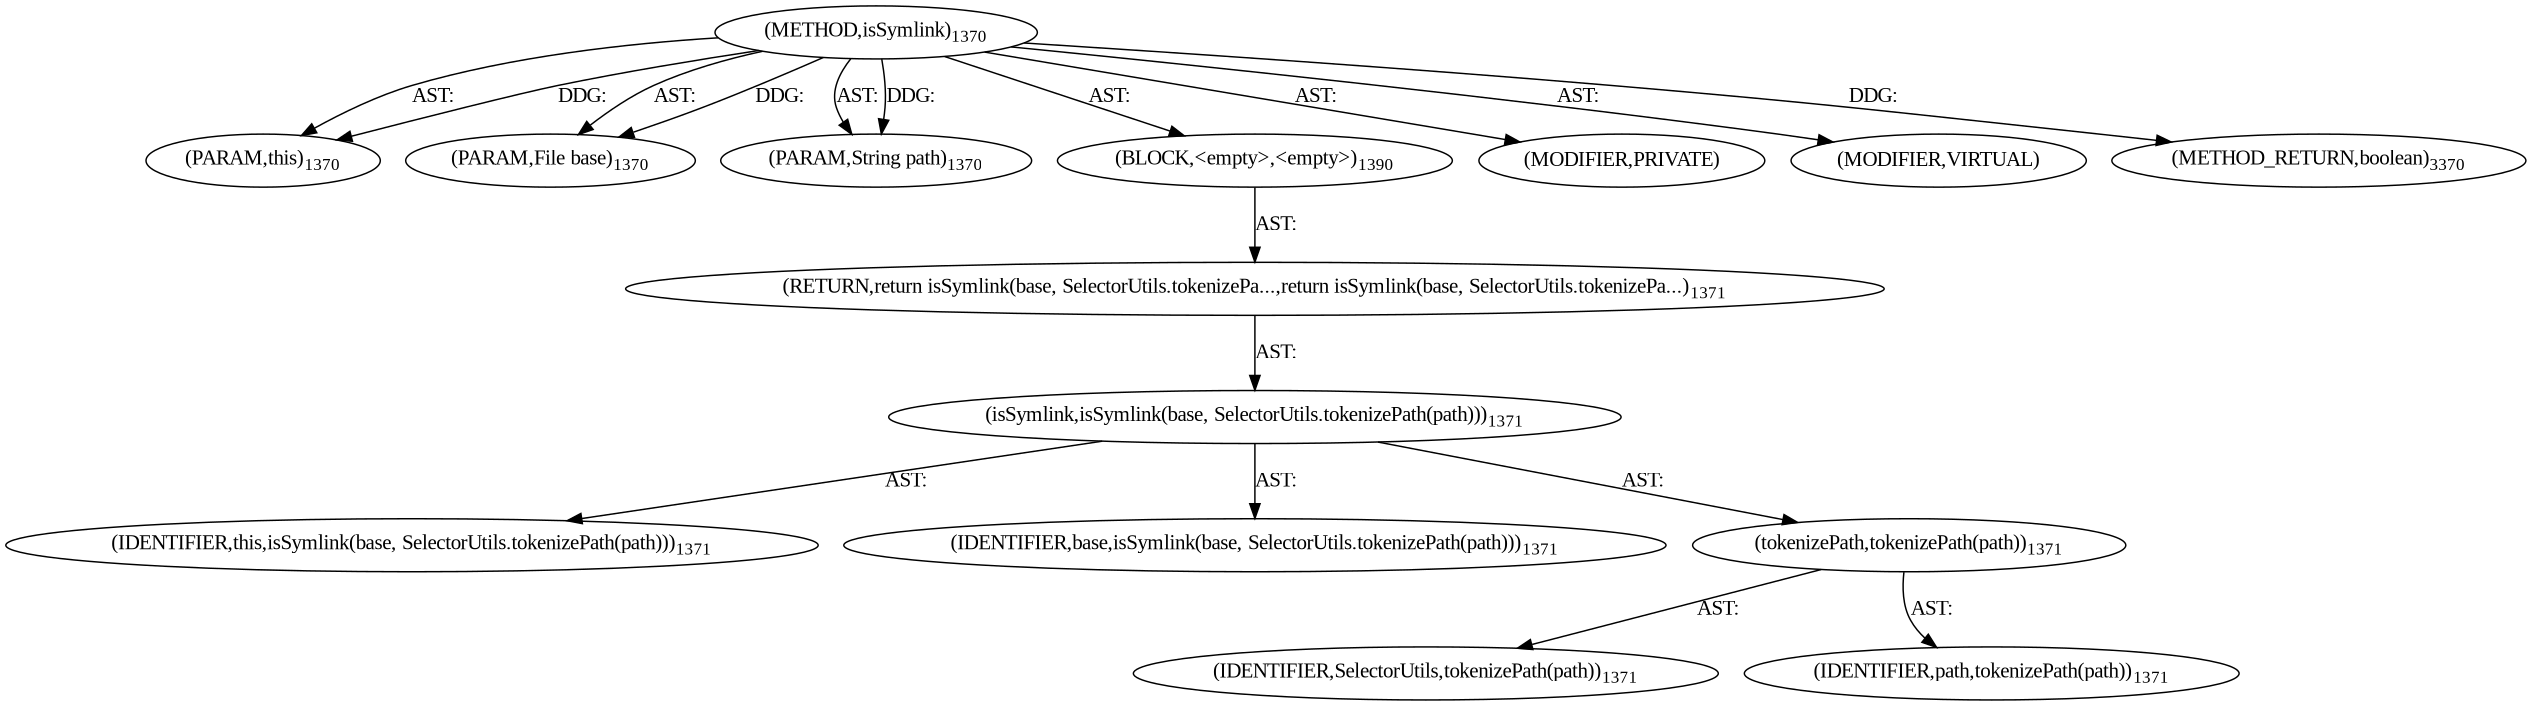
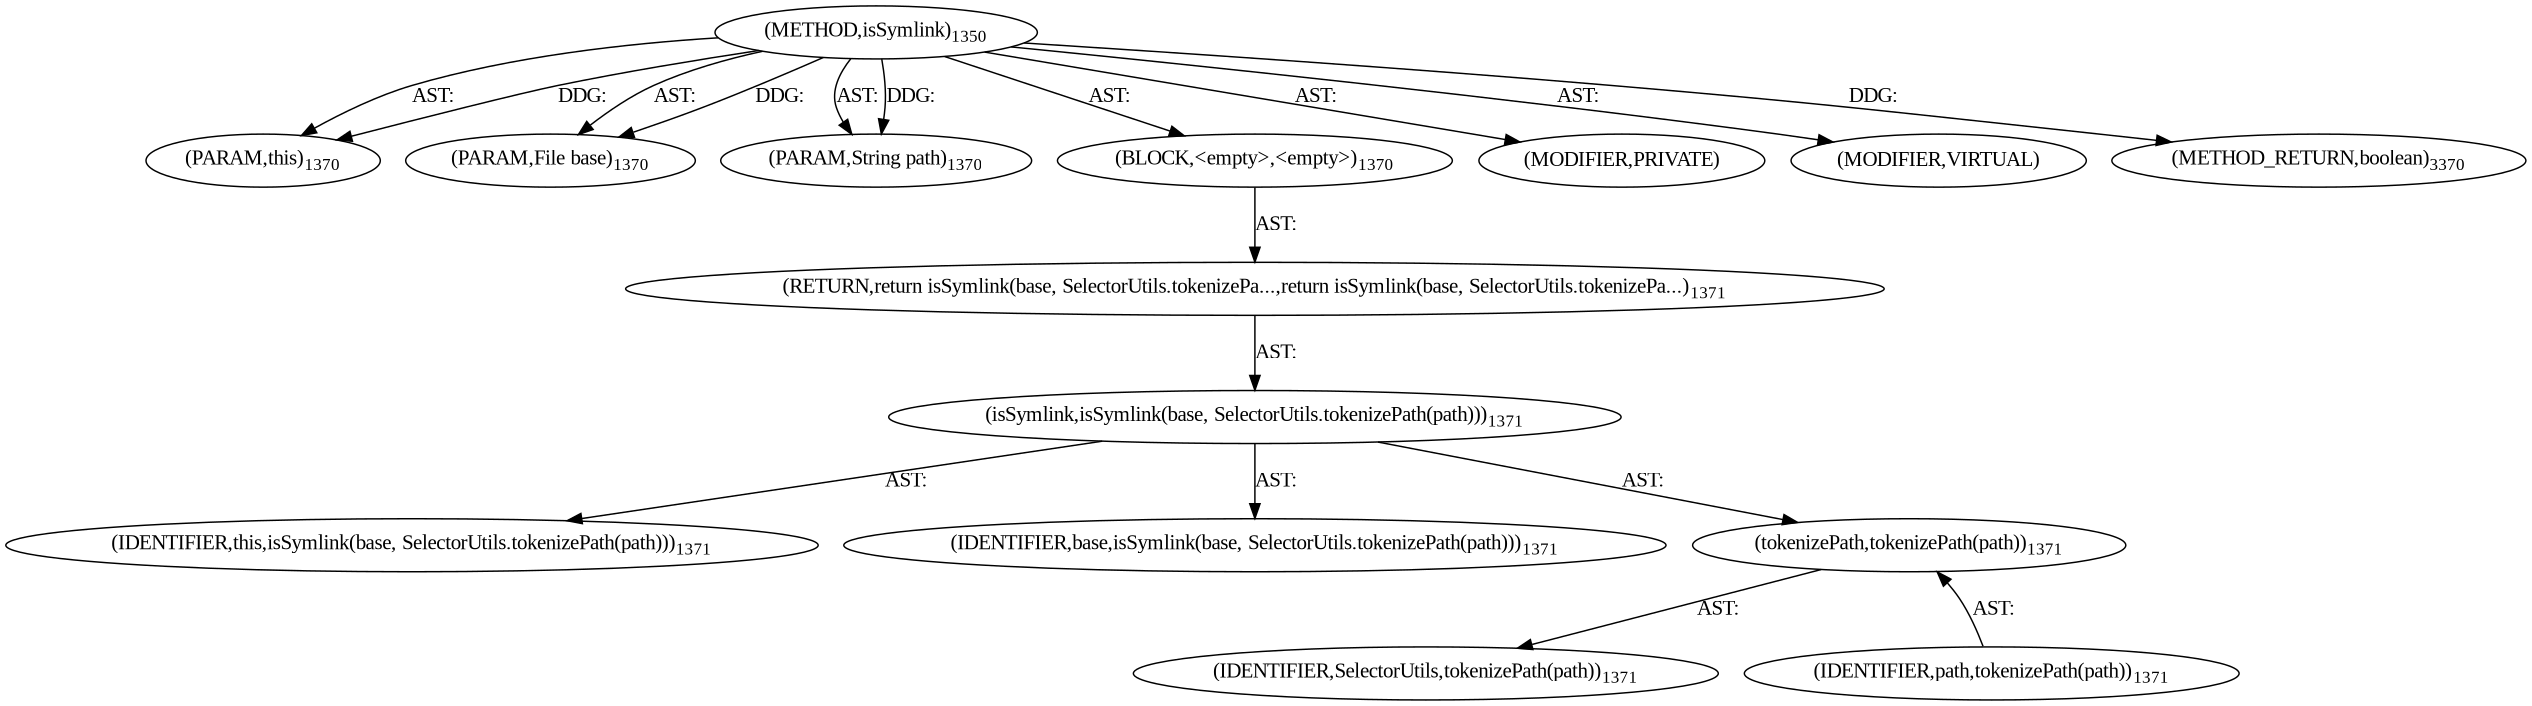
(970, 30) -> (970, 30)
(1376, 158) -> (1376, 158)
(1906, 608) -> (1968, 613)
